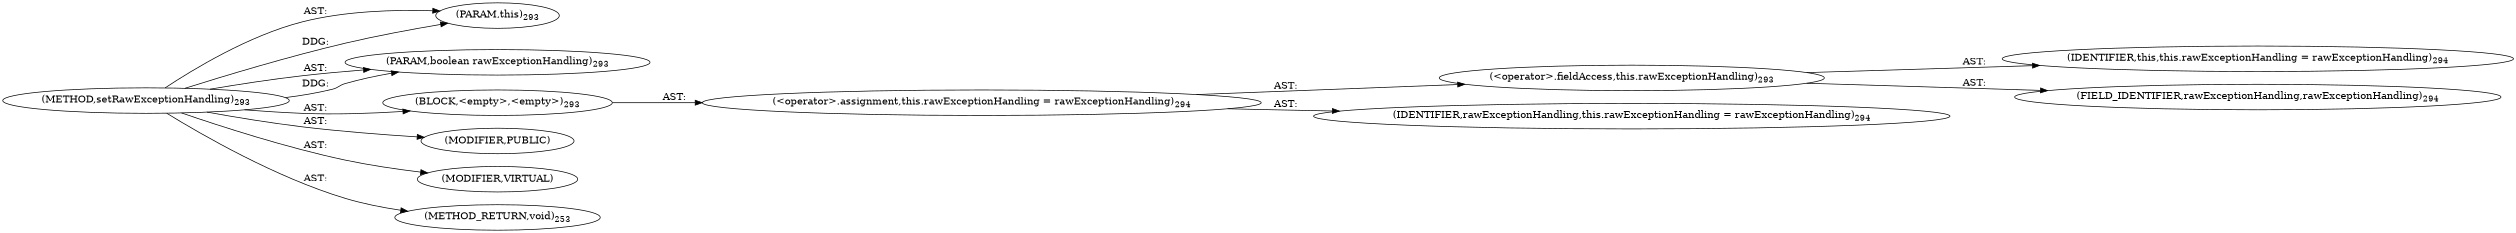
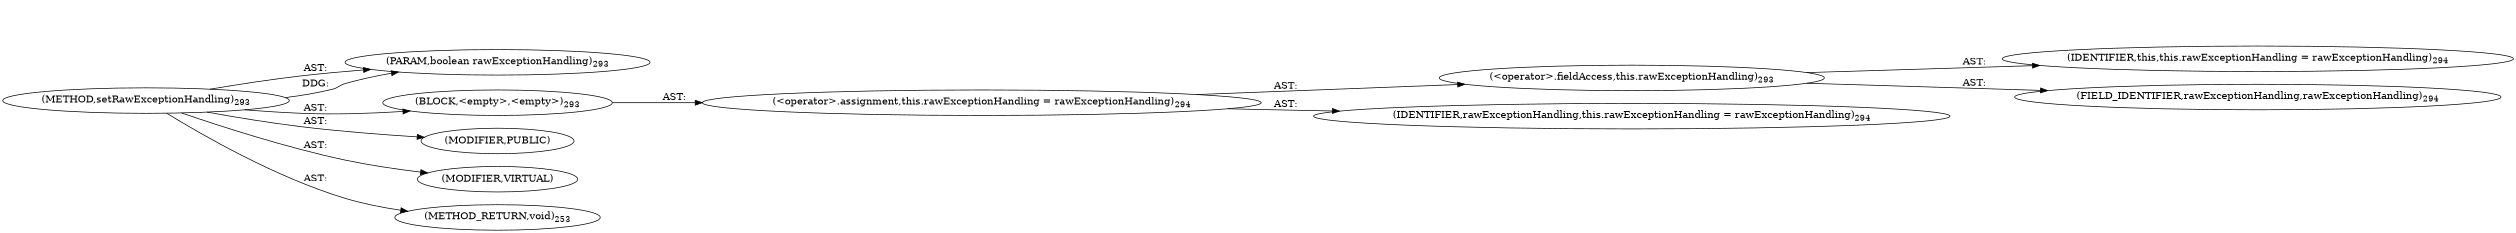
(498, 16) -> none
